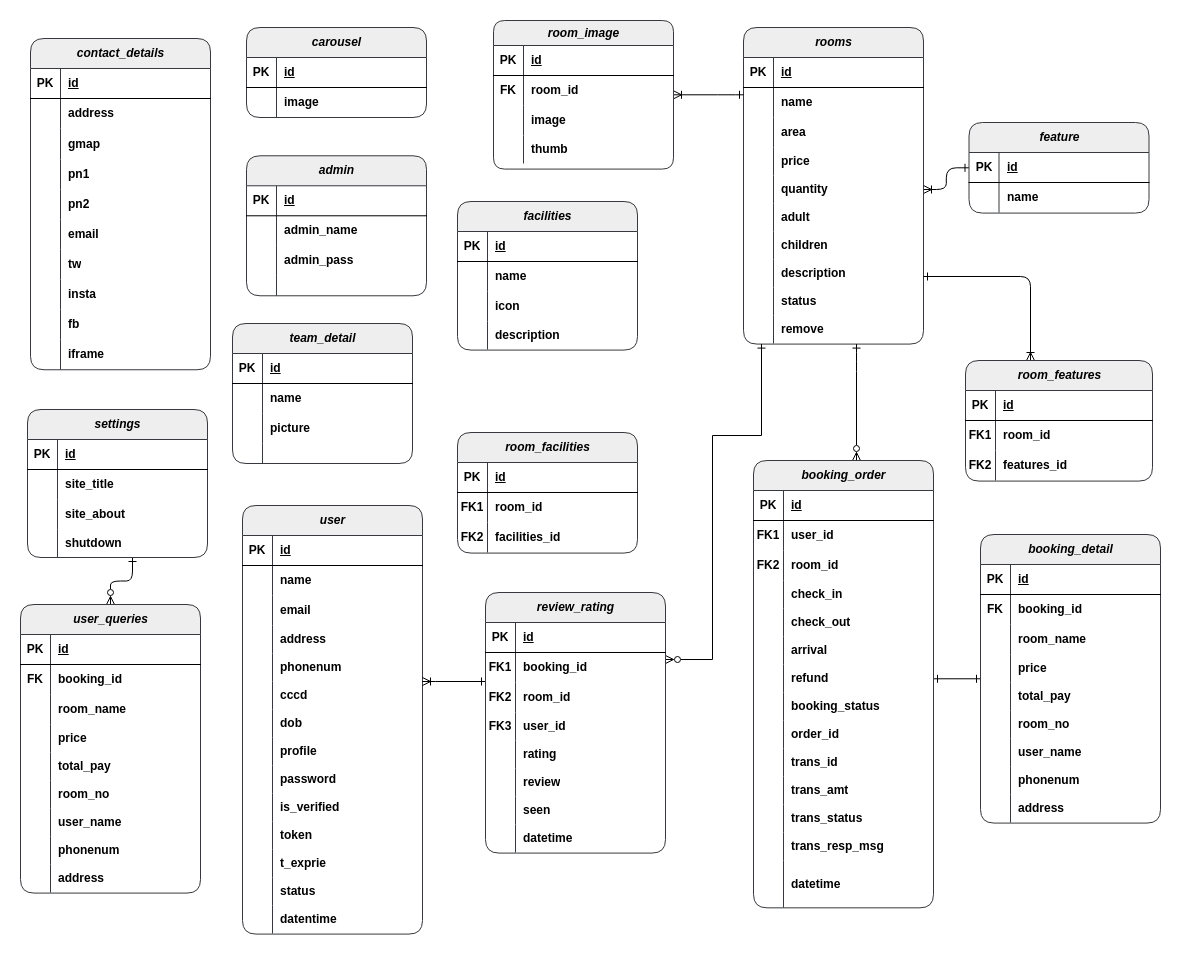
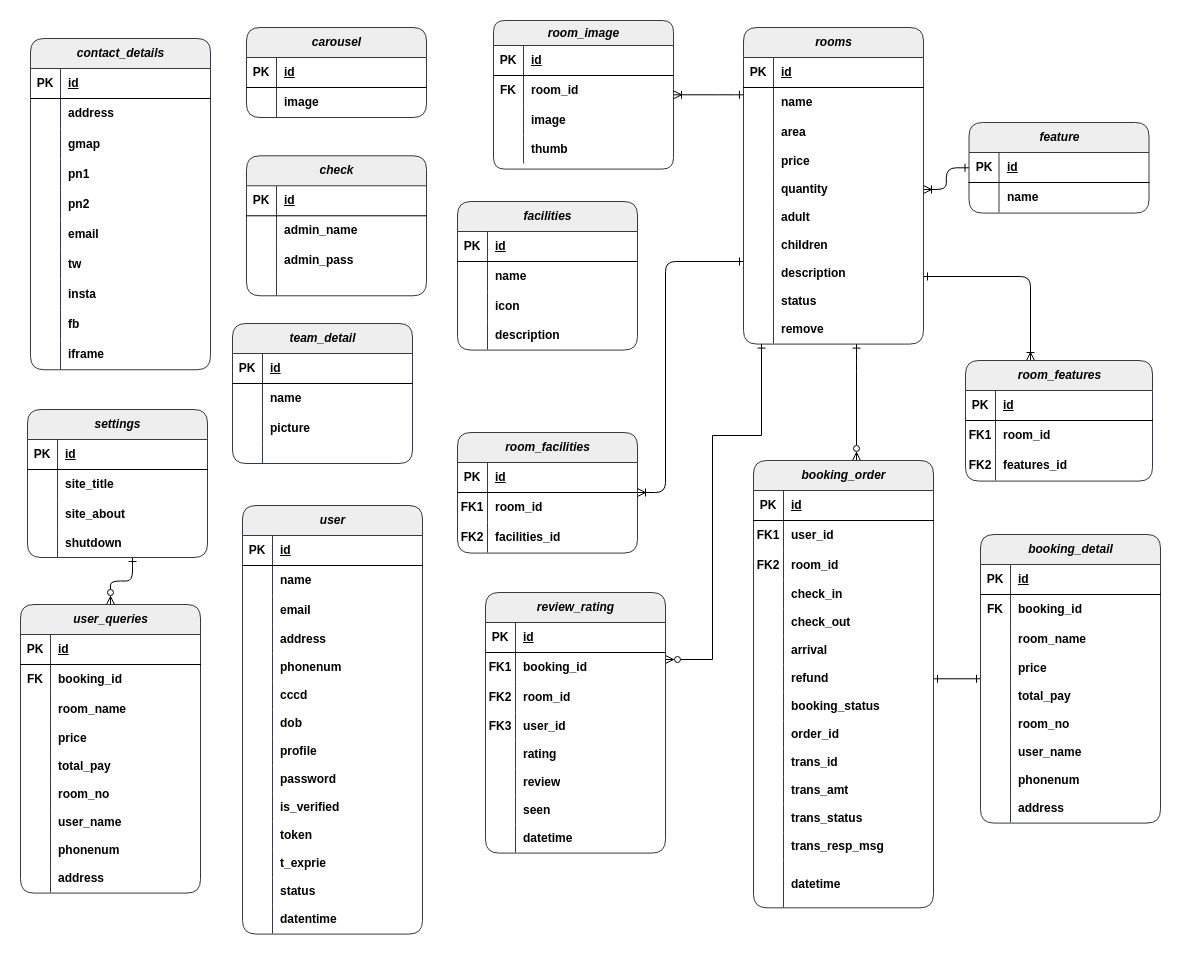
(337, 171) -> (337, 171)
none -> (666, 353)
(454, 682) -> none
